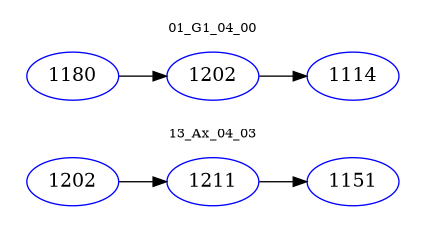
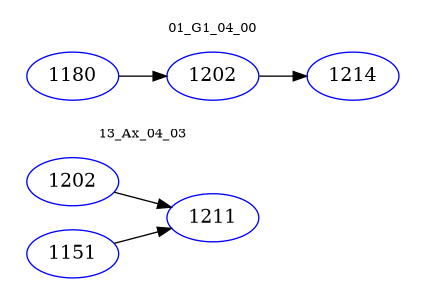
(353, 76) -> (353, 76)
(276, 182) -> (136, 238)
